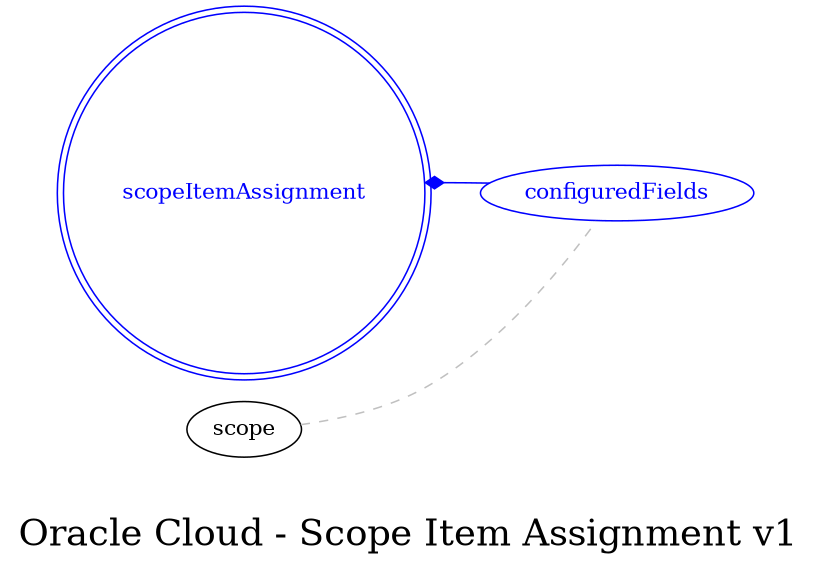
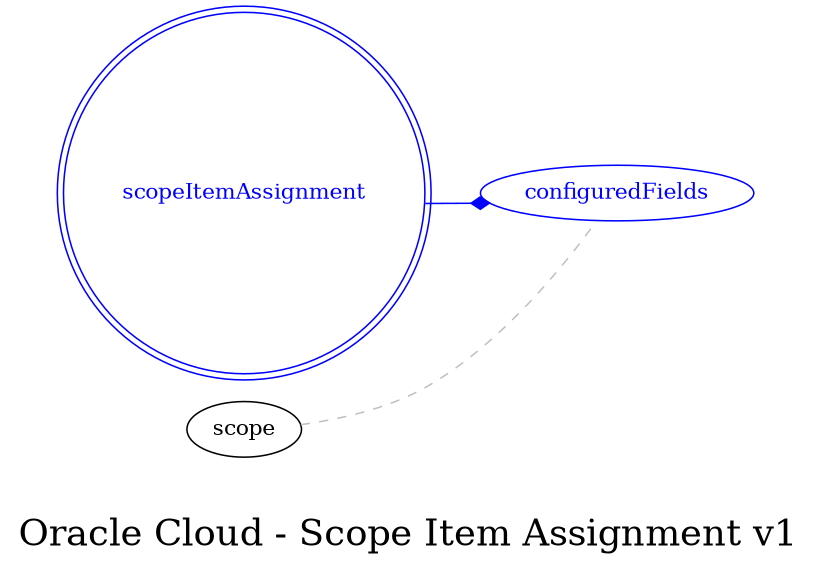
(467, 183) -> (448, 203)
